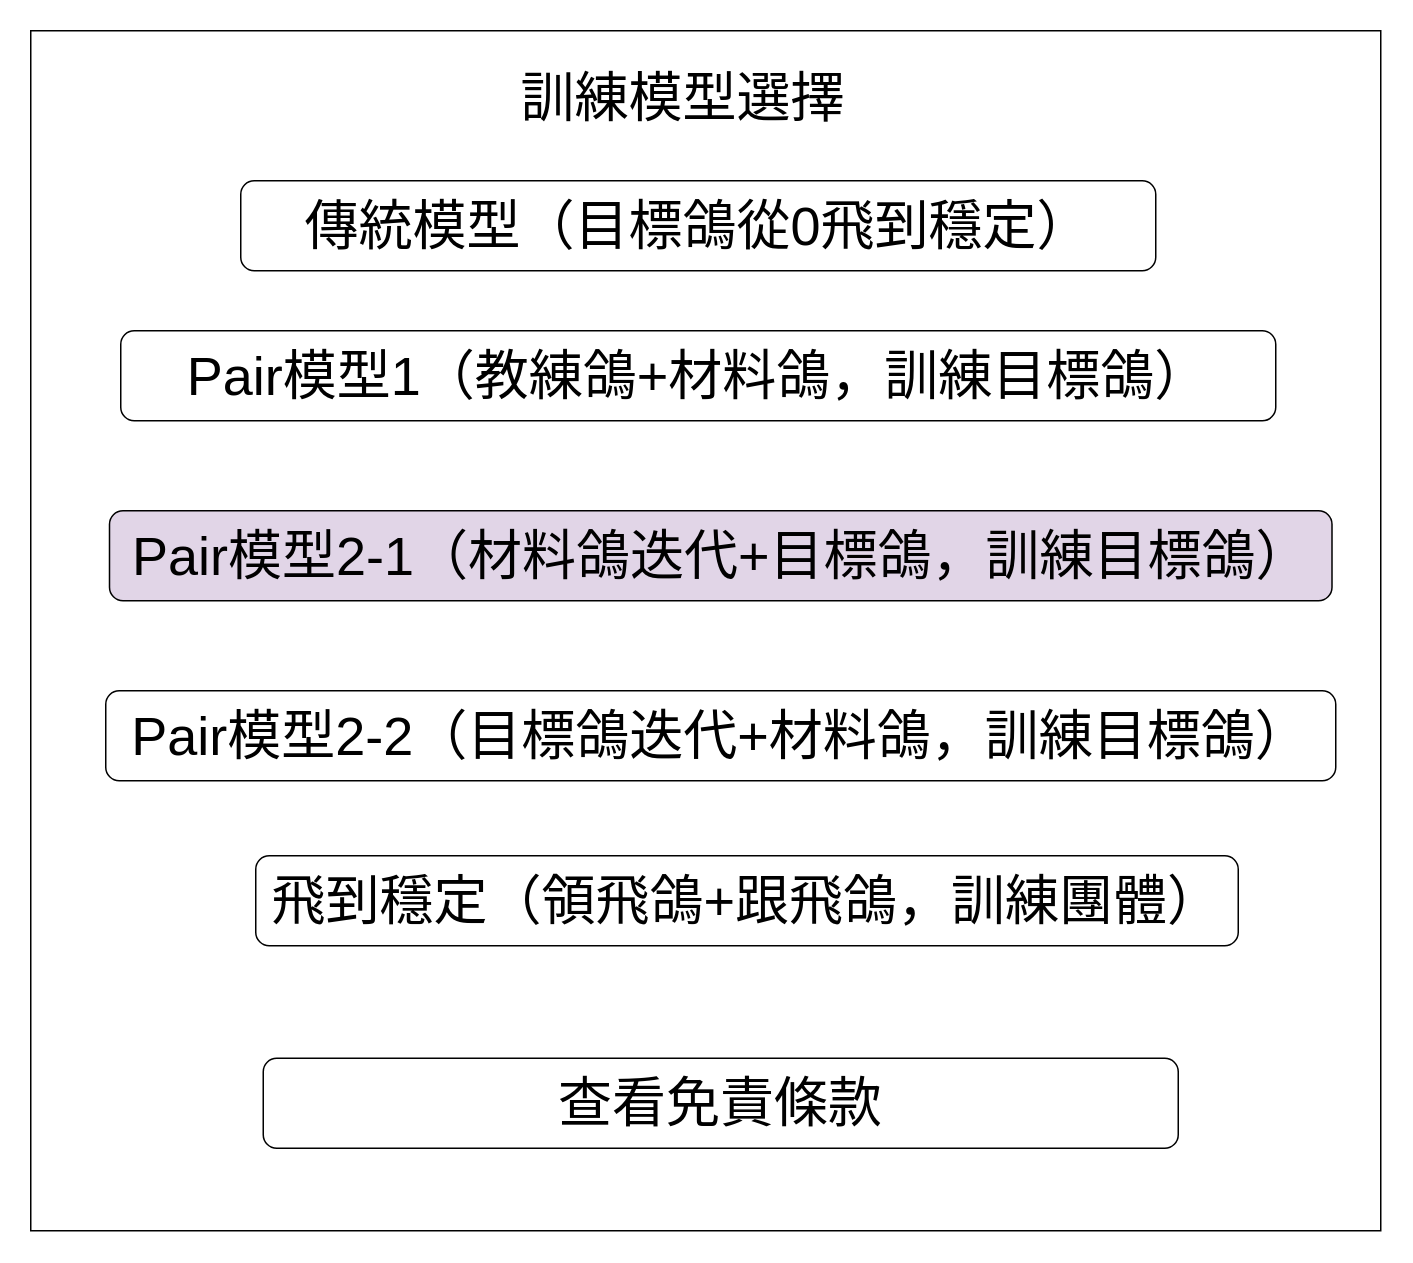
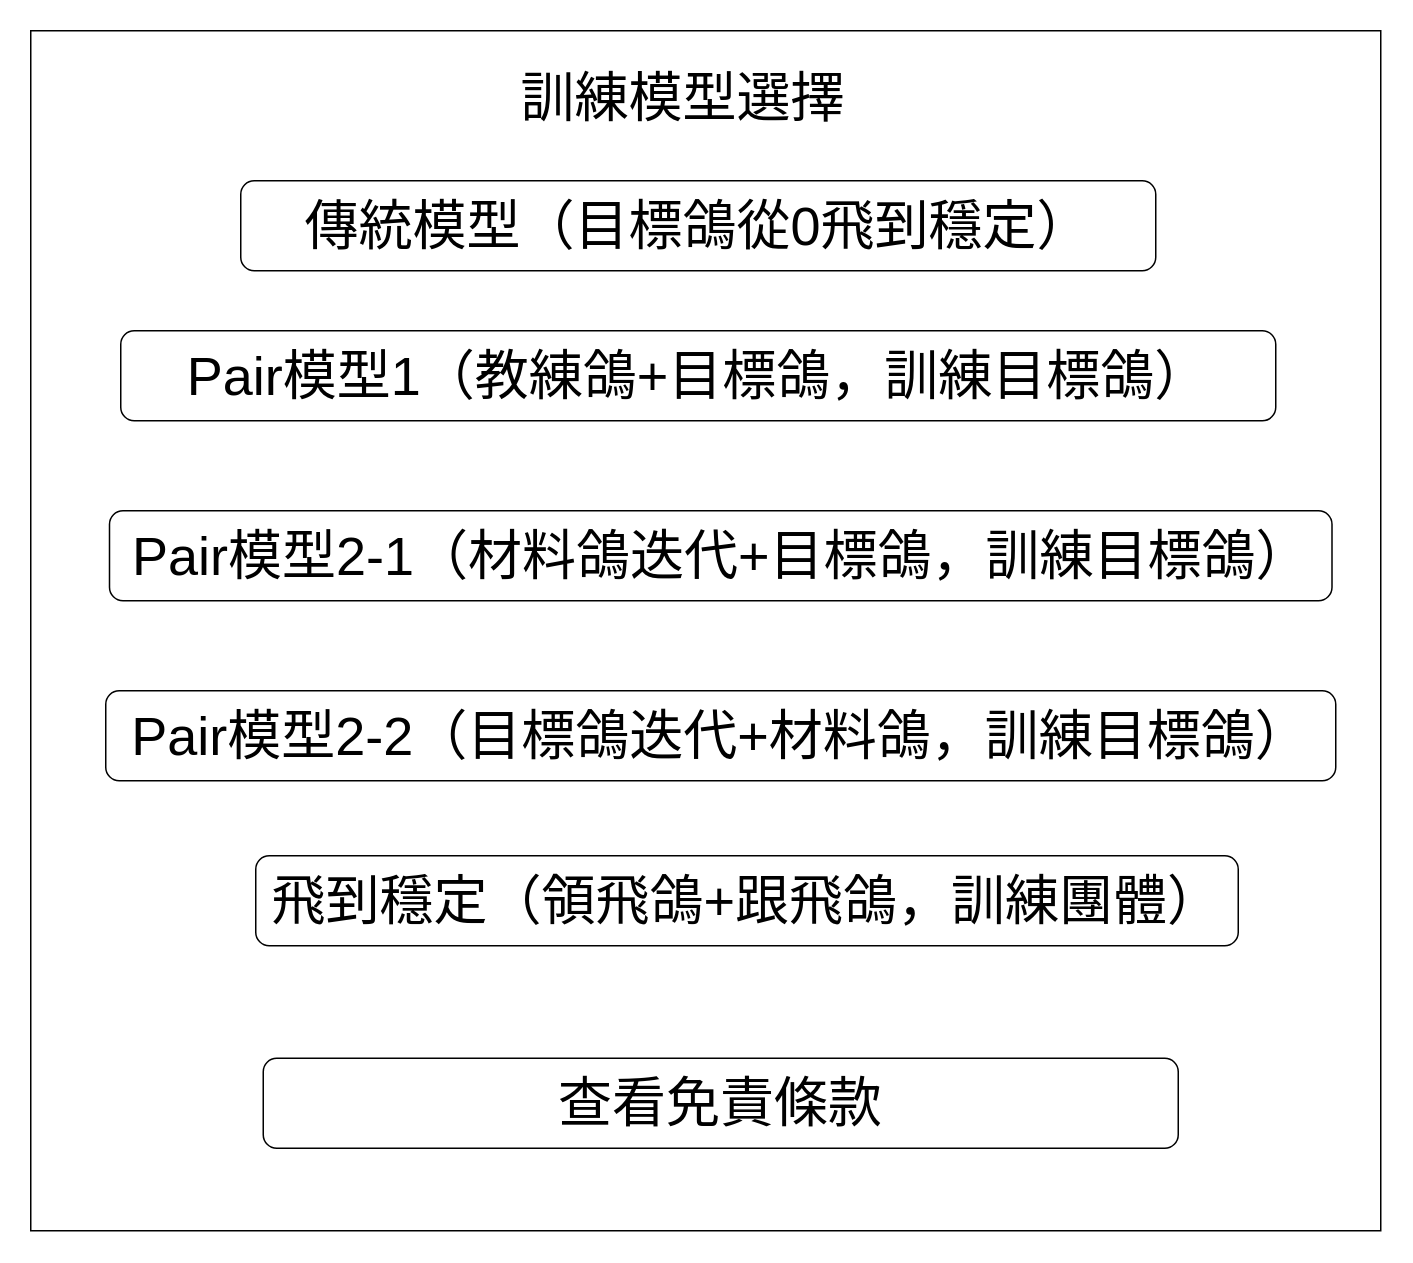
(698, 376) -> (698, 376)
(721, 556) -> (721, 556)
